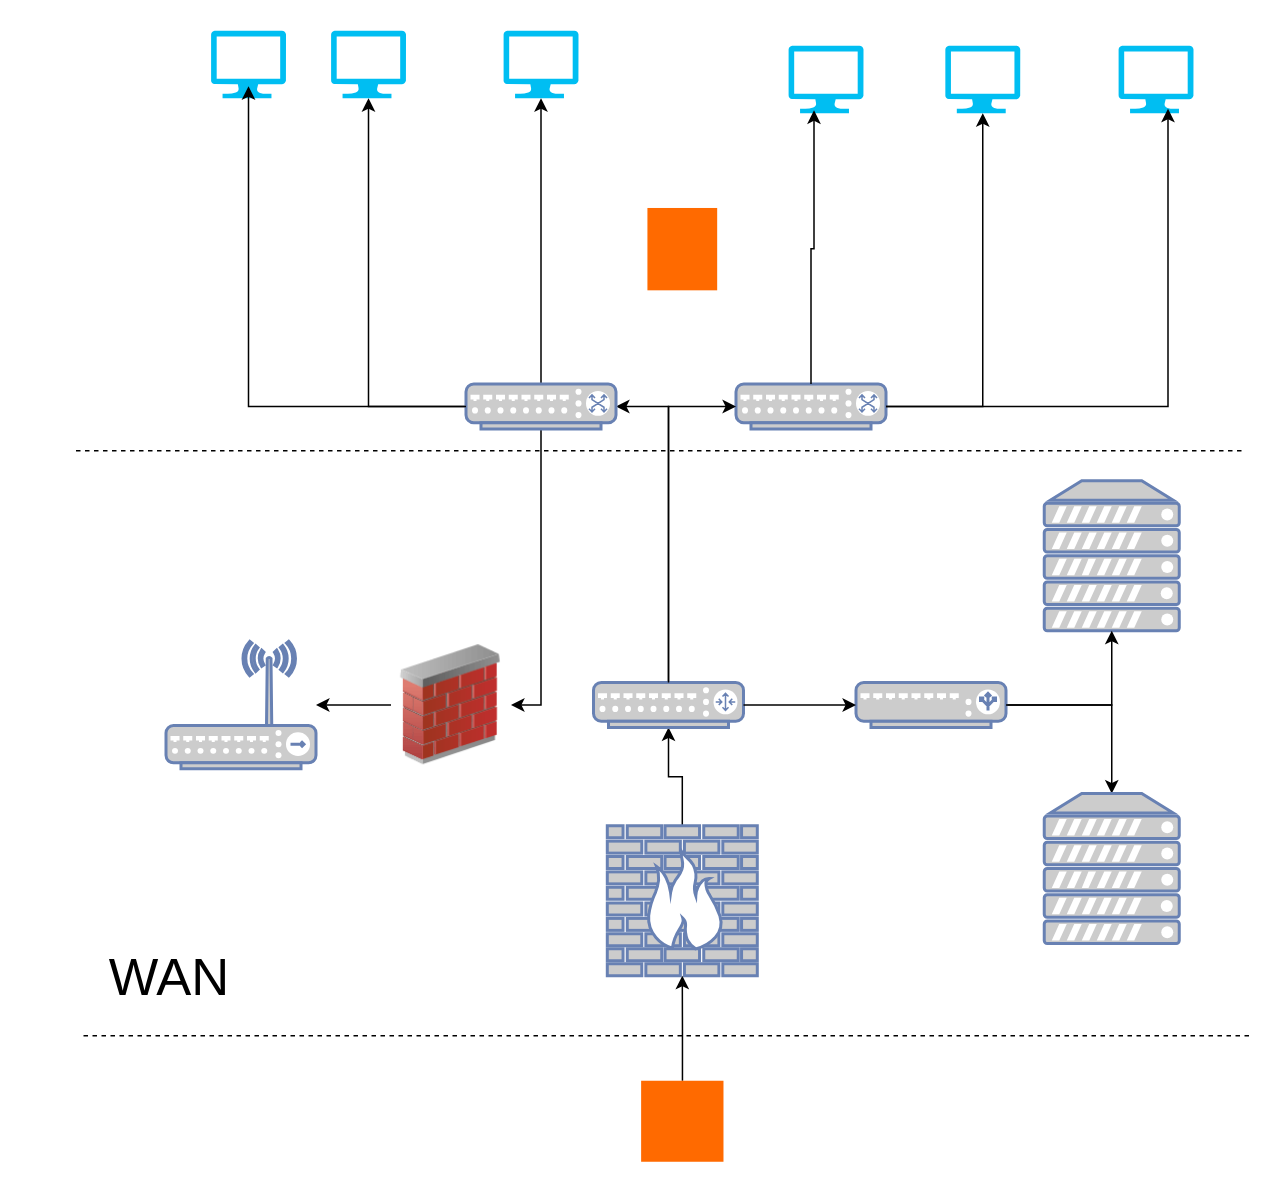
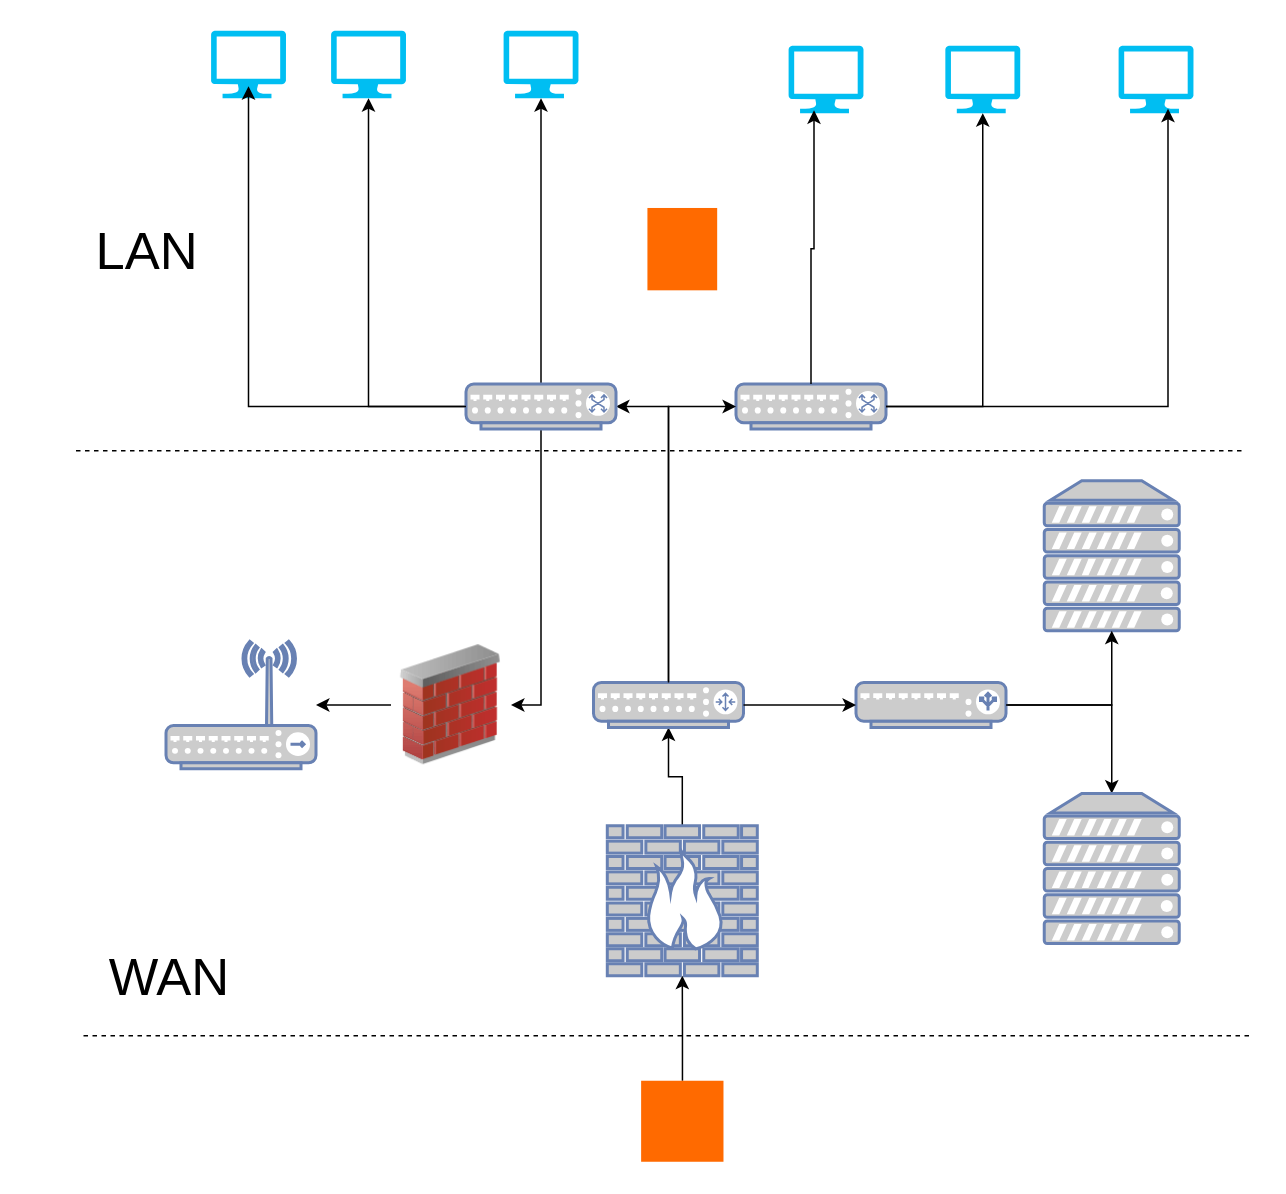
none -> (147, 249)
